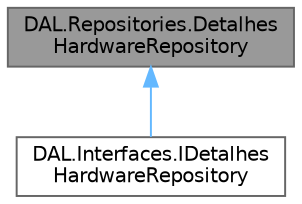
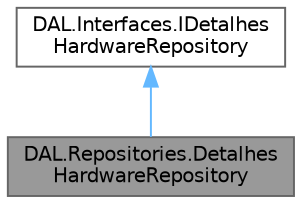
(151, 112) -> (151, 112)
